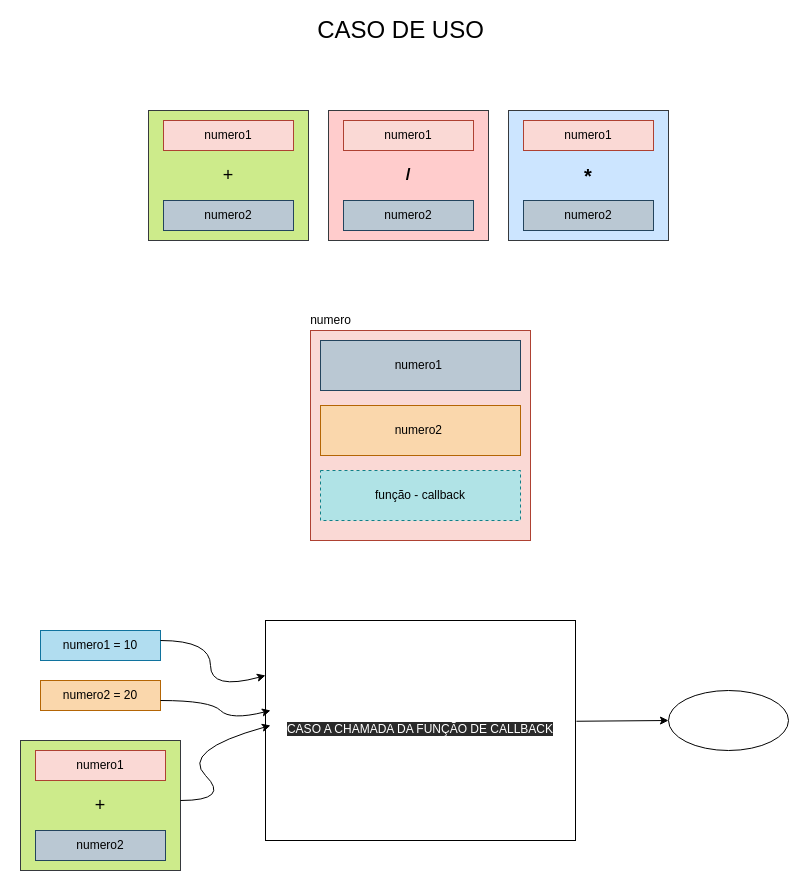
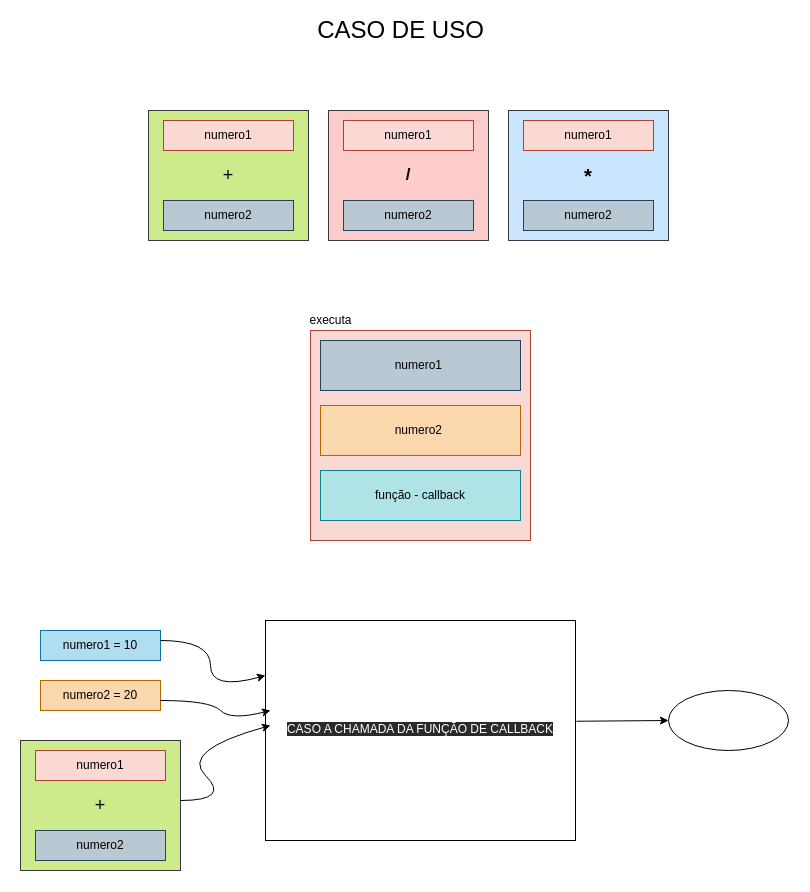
(331, 321) -> (331, 321)
(421, 496) -> (421, 496)
